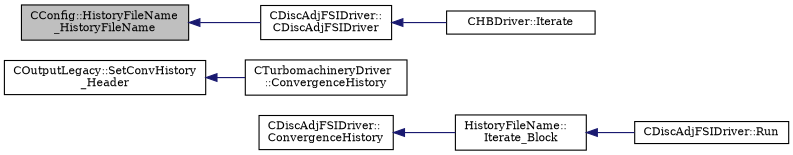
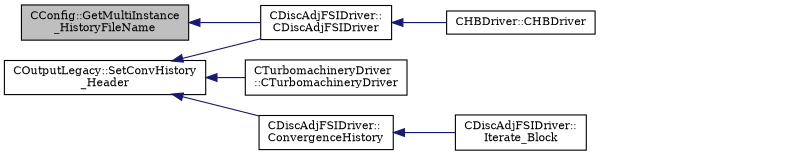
(105, 23) -> (105, 23)
(521, 23) -> (521, 23)
none -> (222, 49)
(326, 78) -> (326, 78)
none -> (221, 106)
(521, 133) -> (521, 133)
(712, 133) -> none
